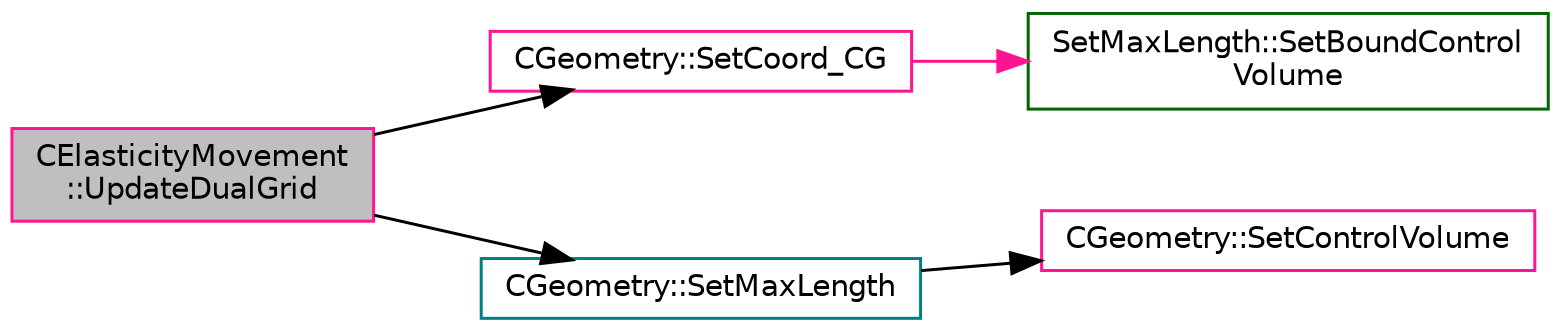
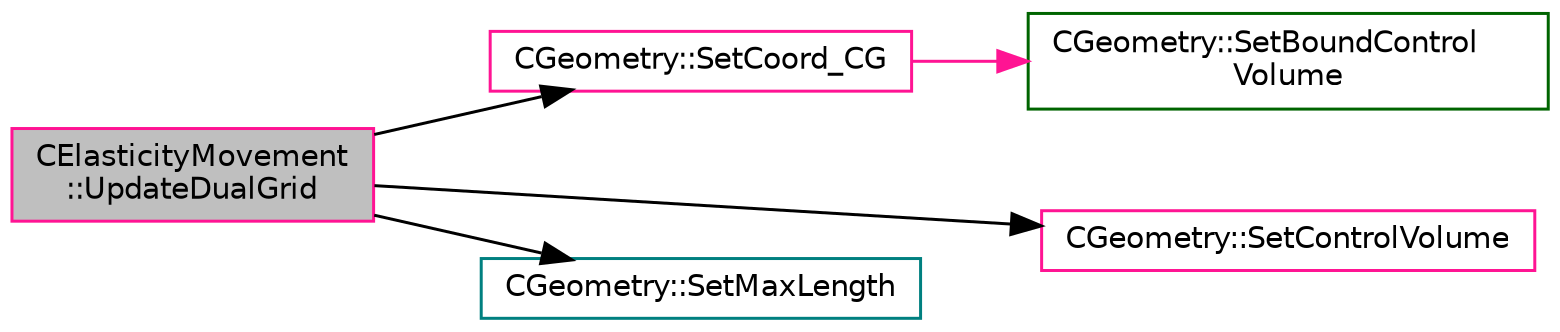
(1288, 61) -> (1288, 61)
(966, 267) -> (693, 205)
